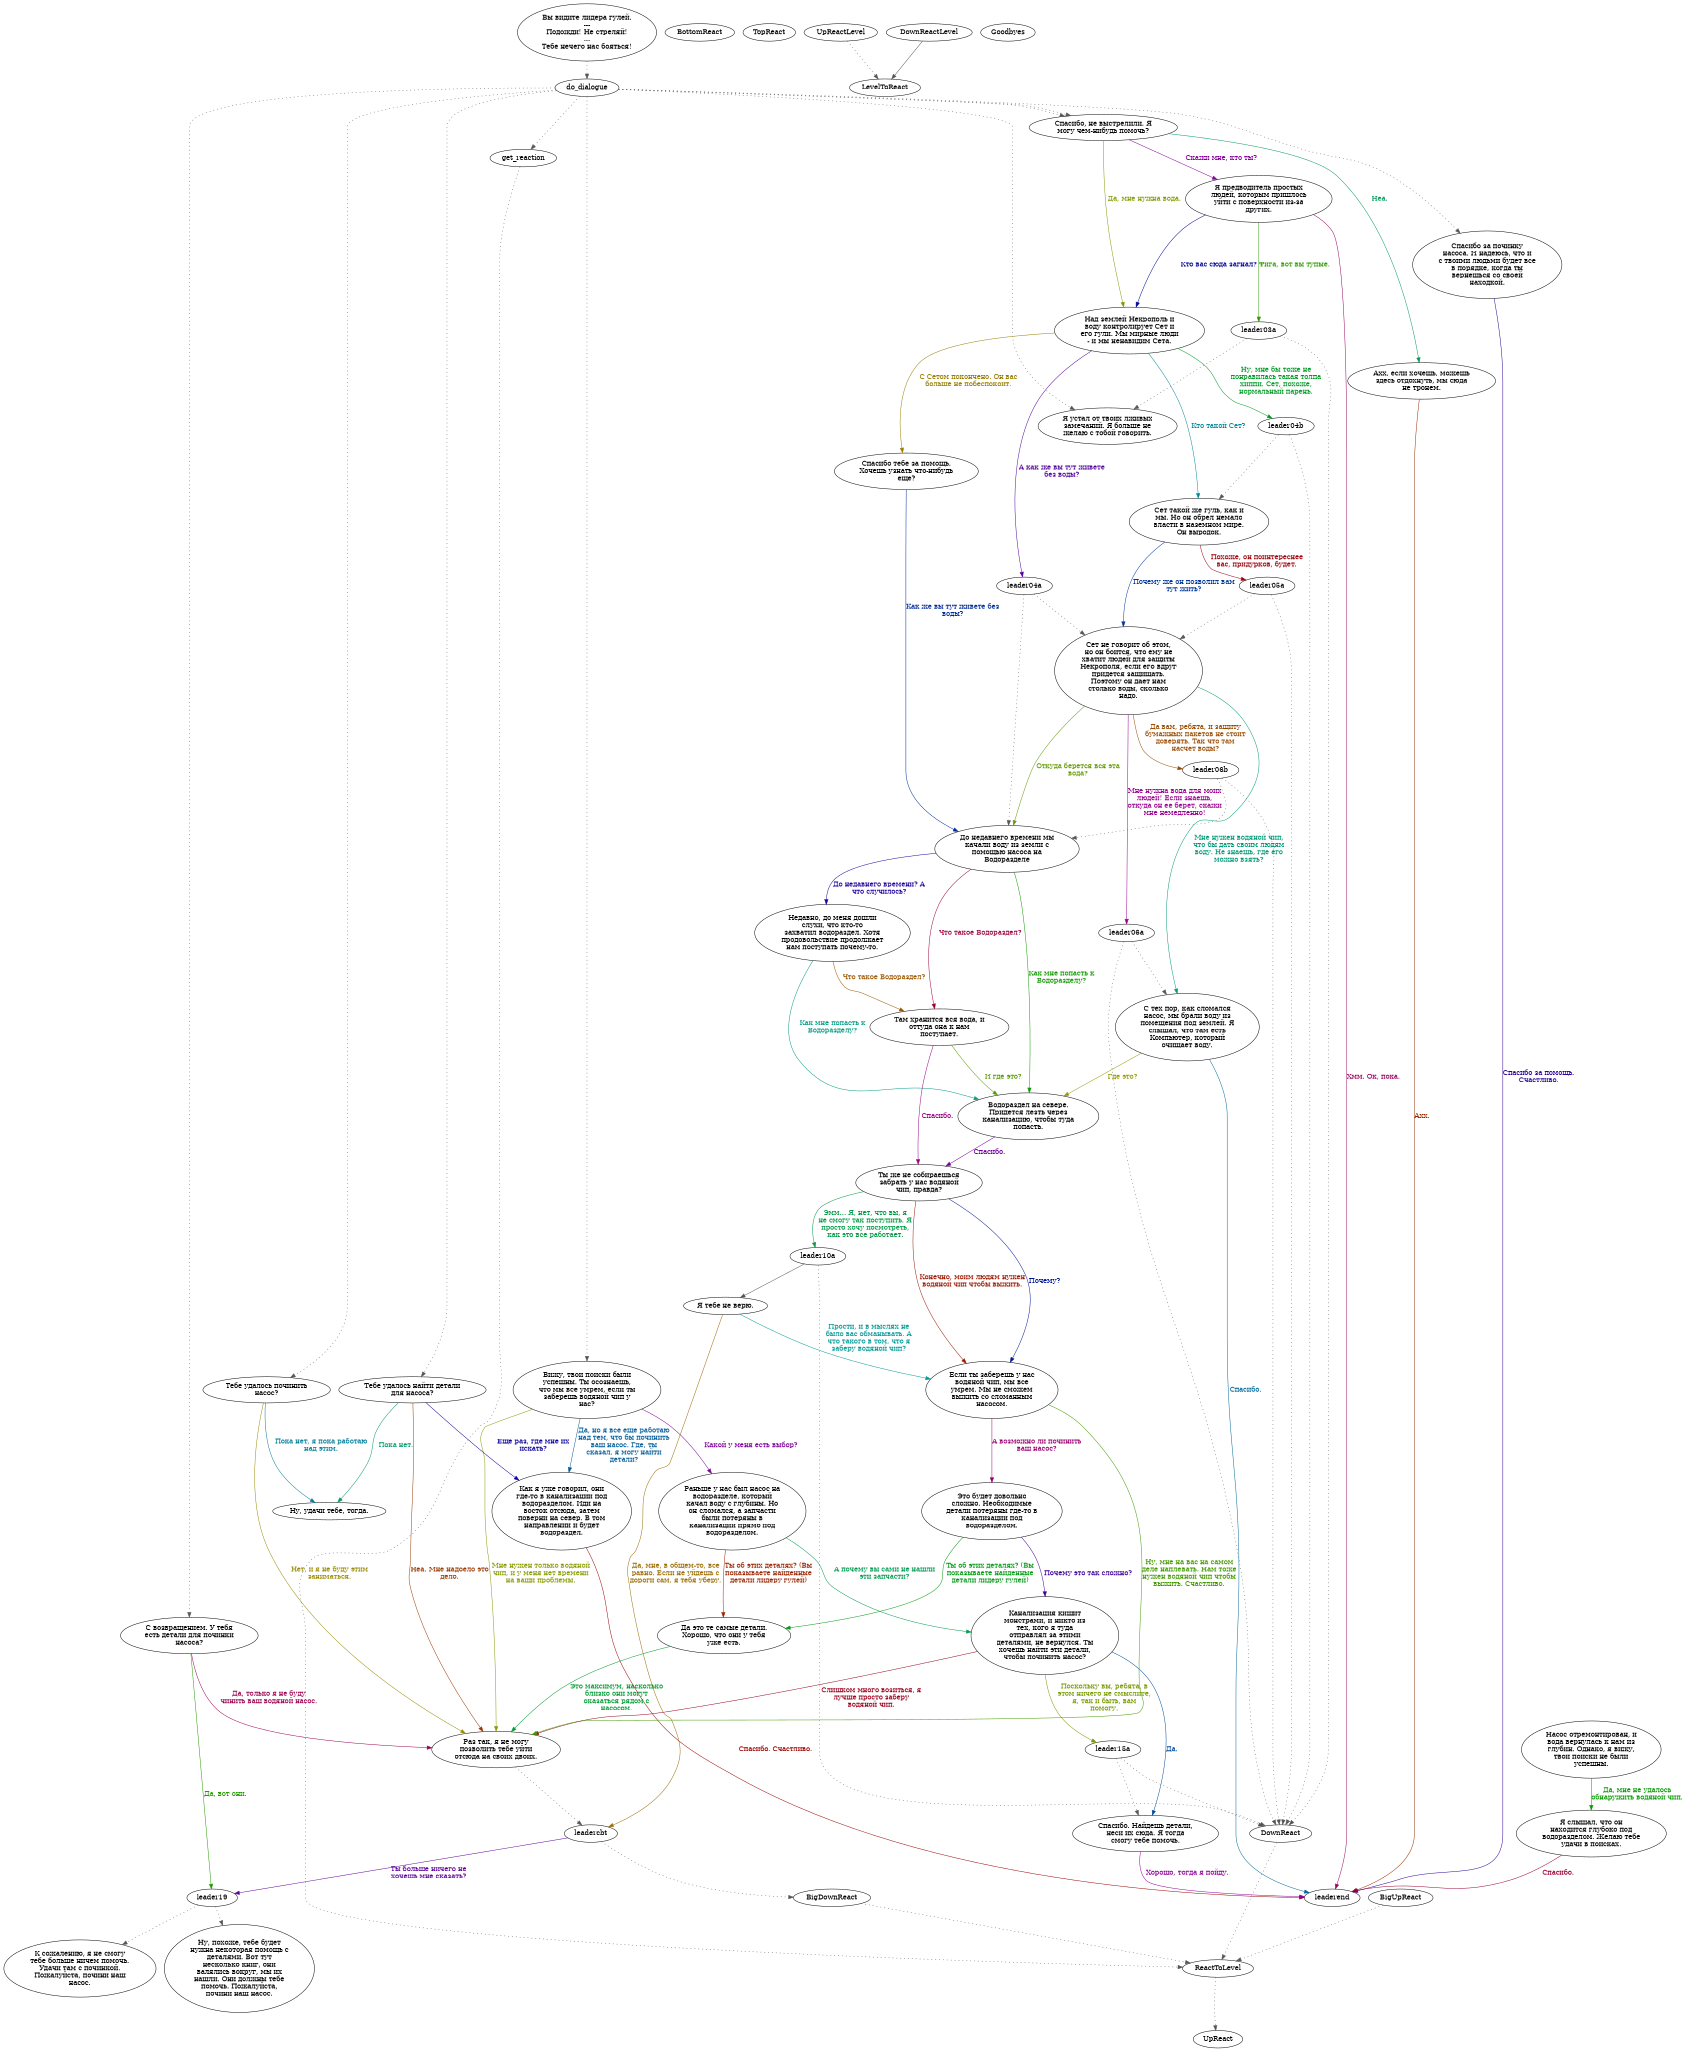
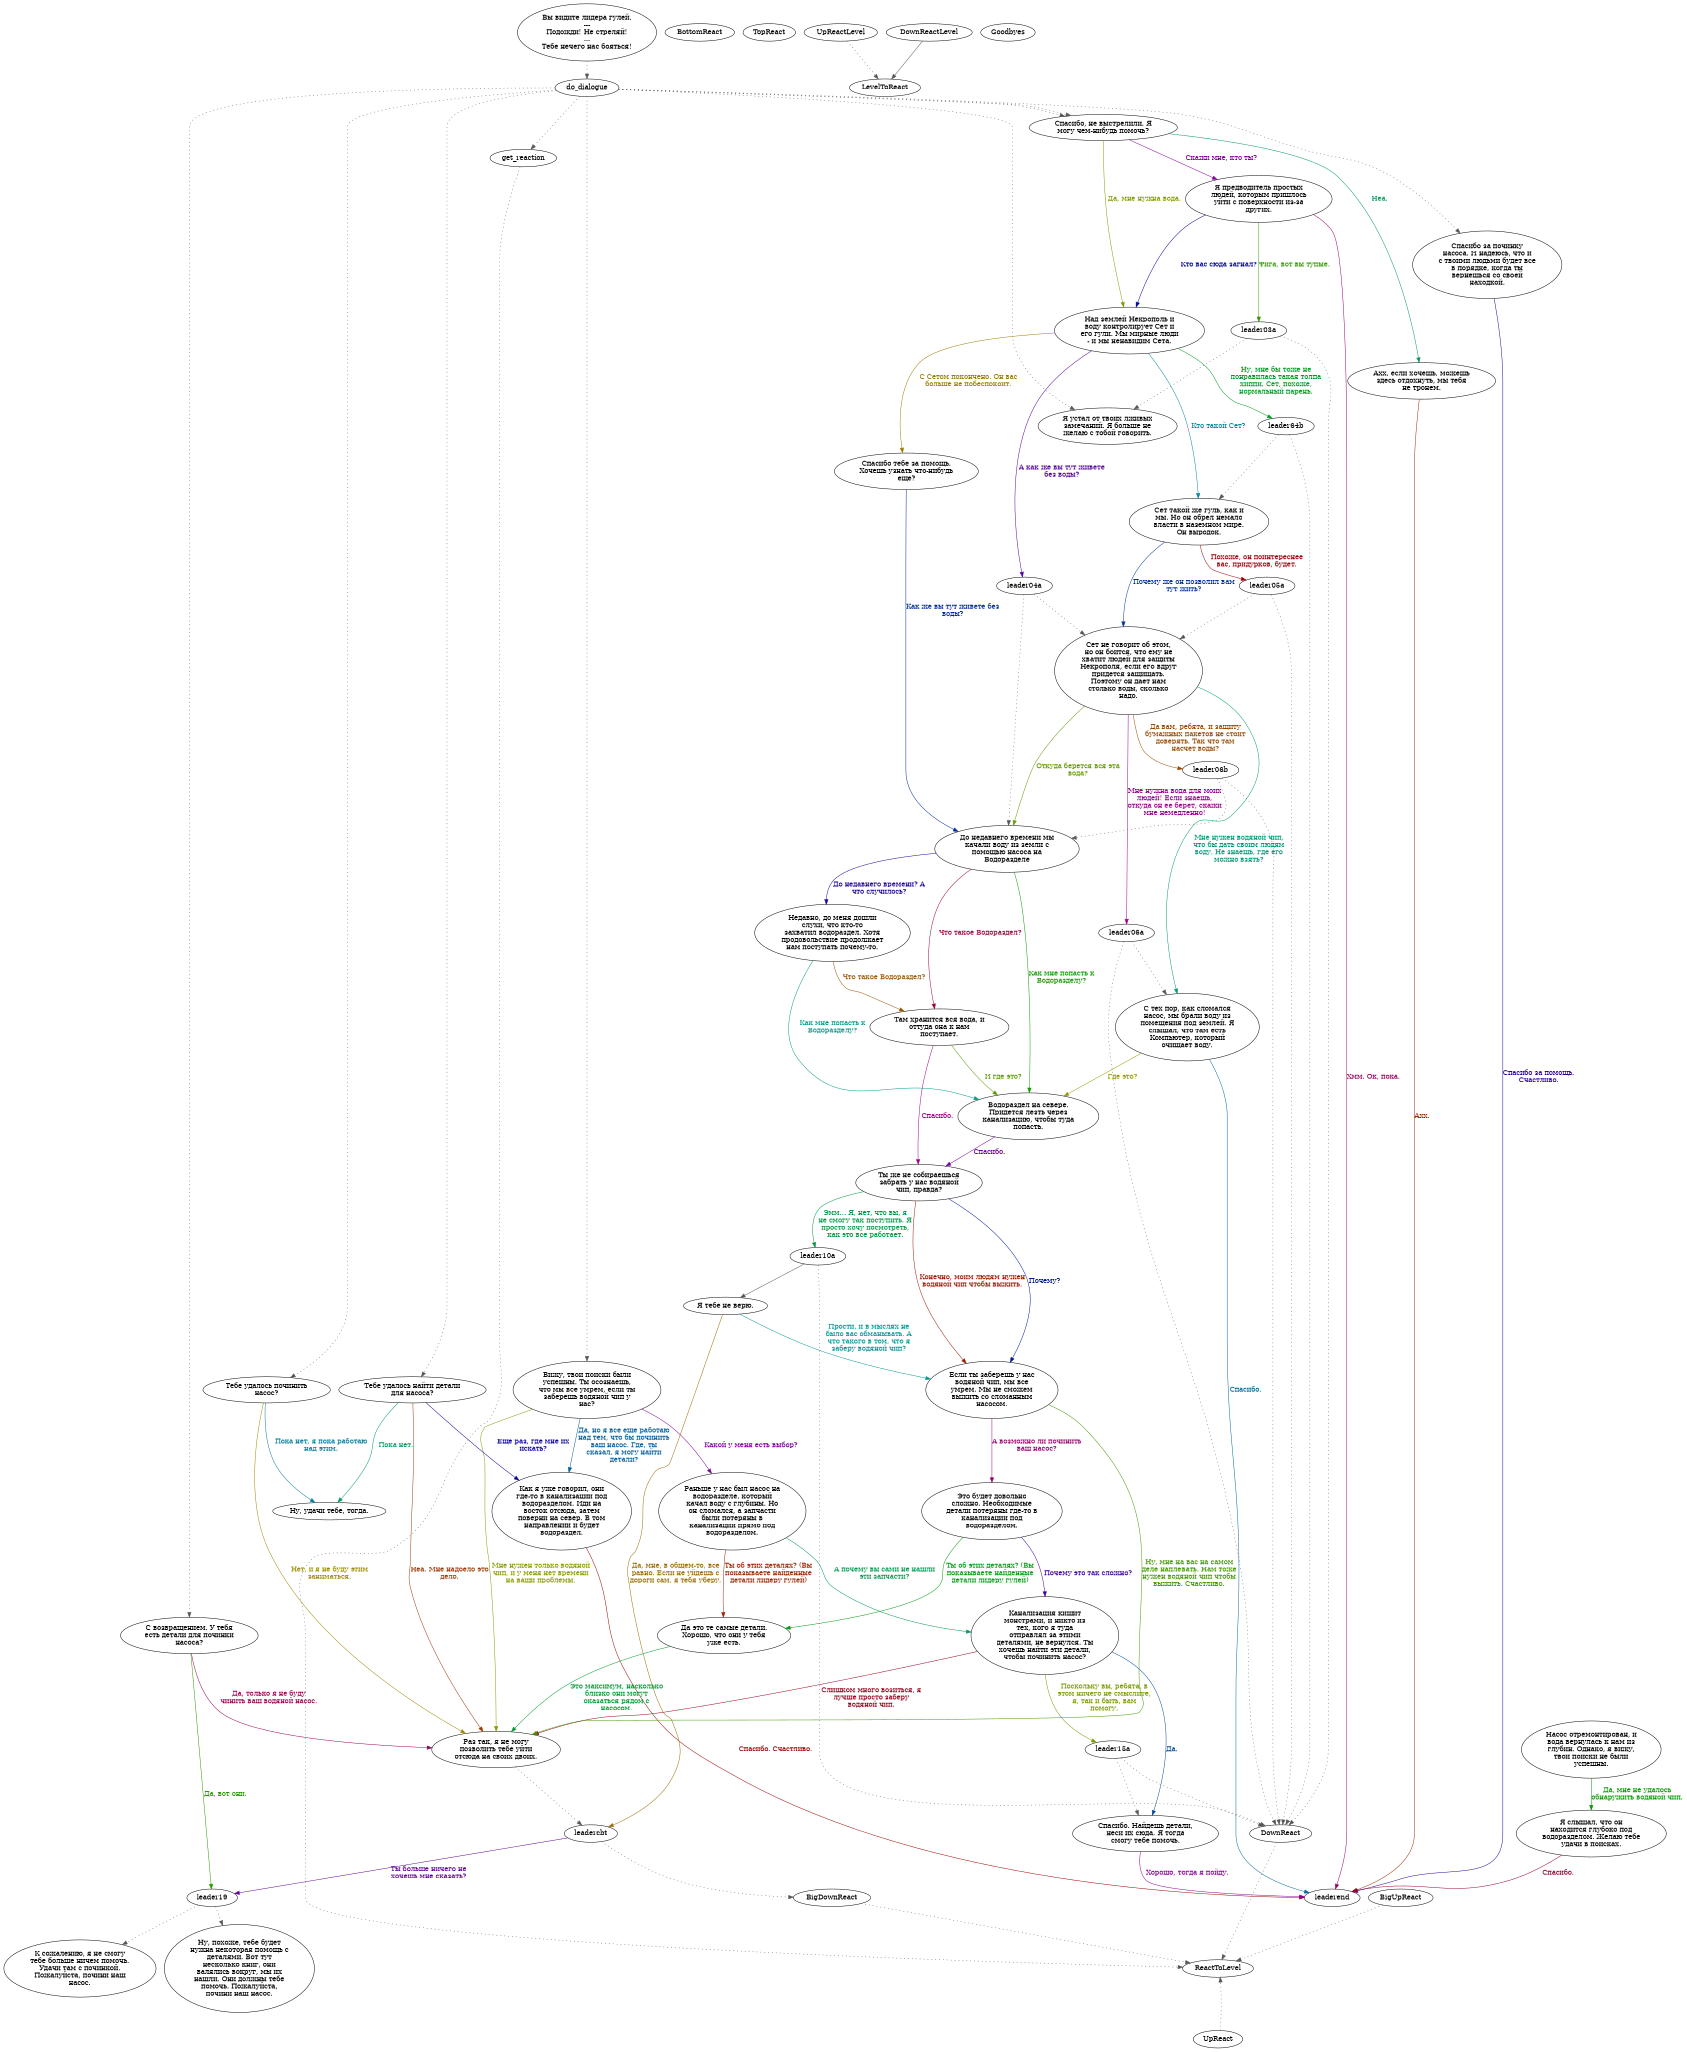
(1422, 381) -> (1422, 381)
(1286, 426) -> (1286, 426)
(1215, 2001) -> (1221, 2006)
